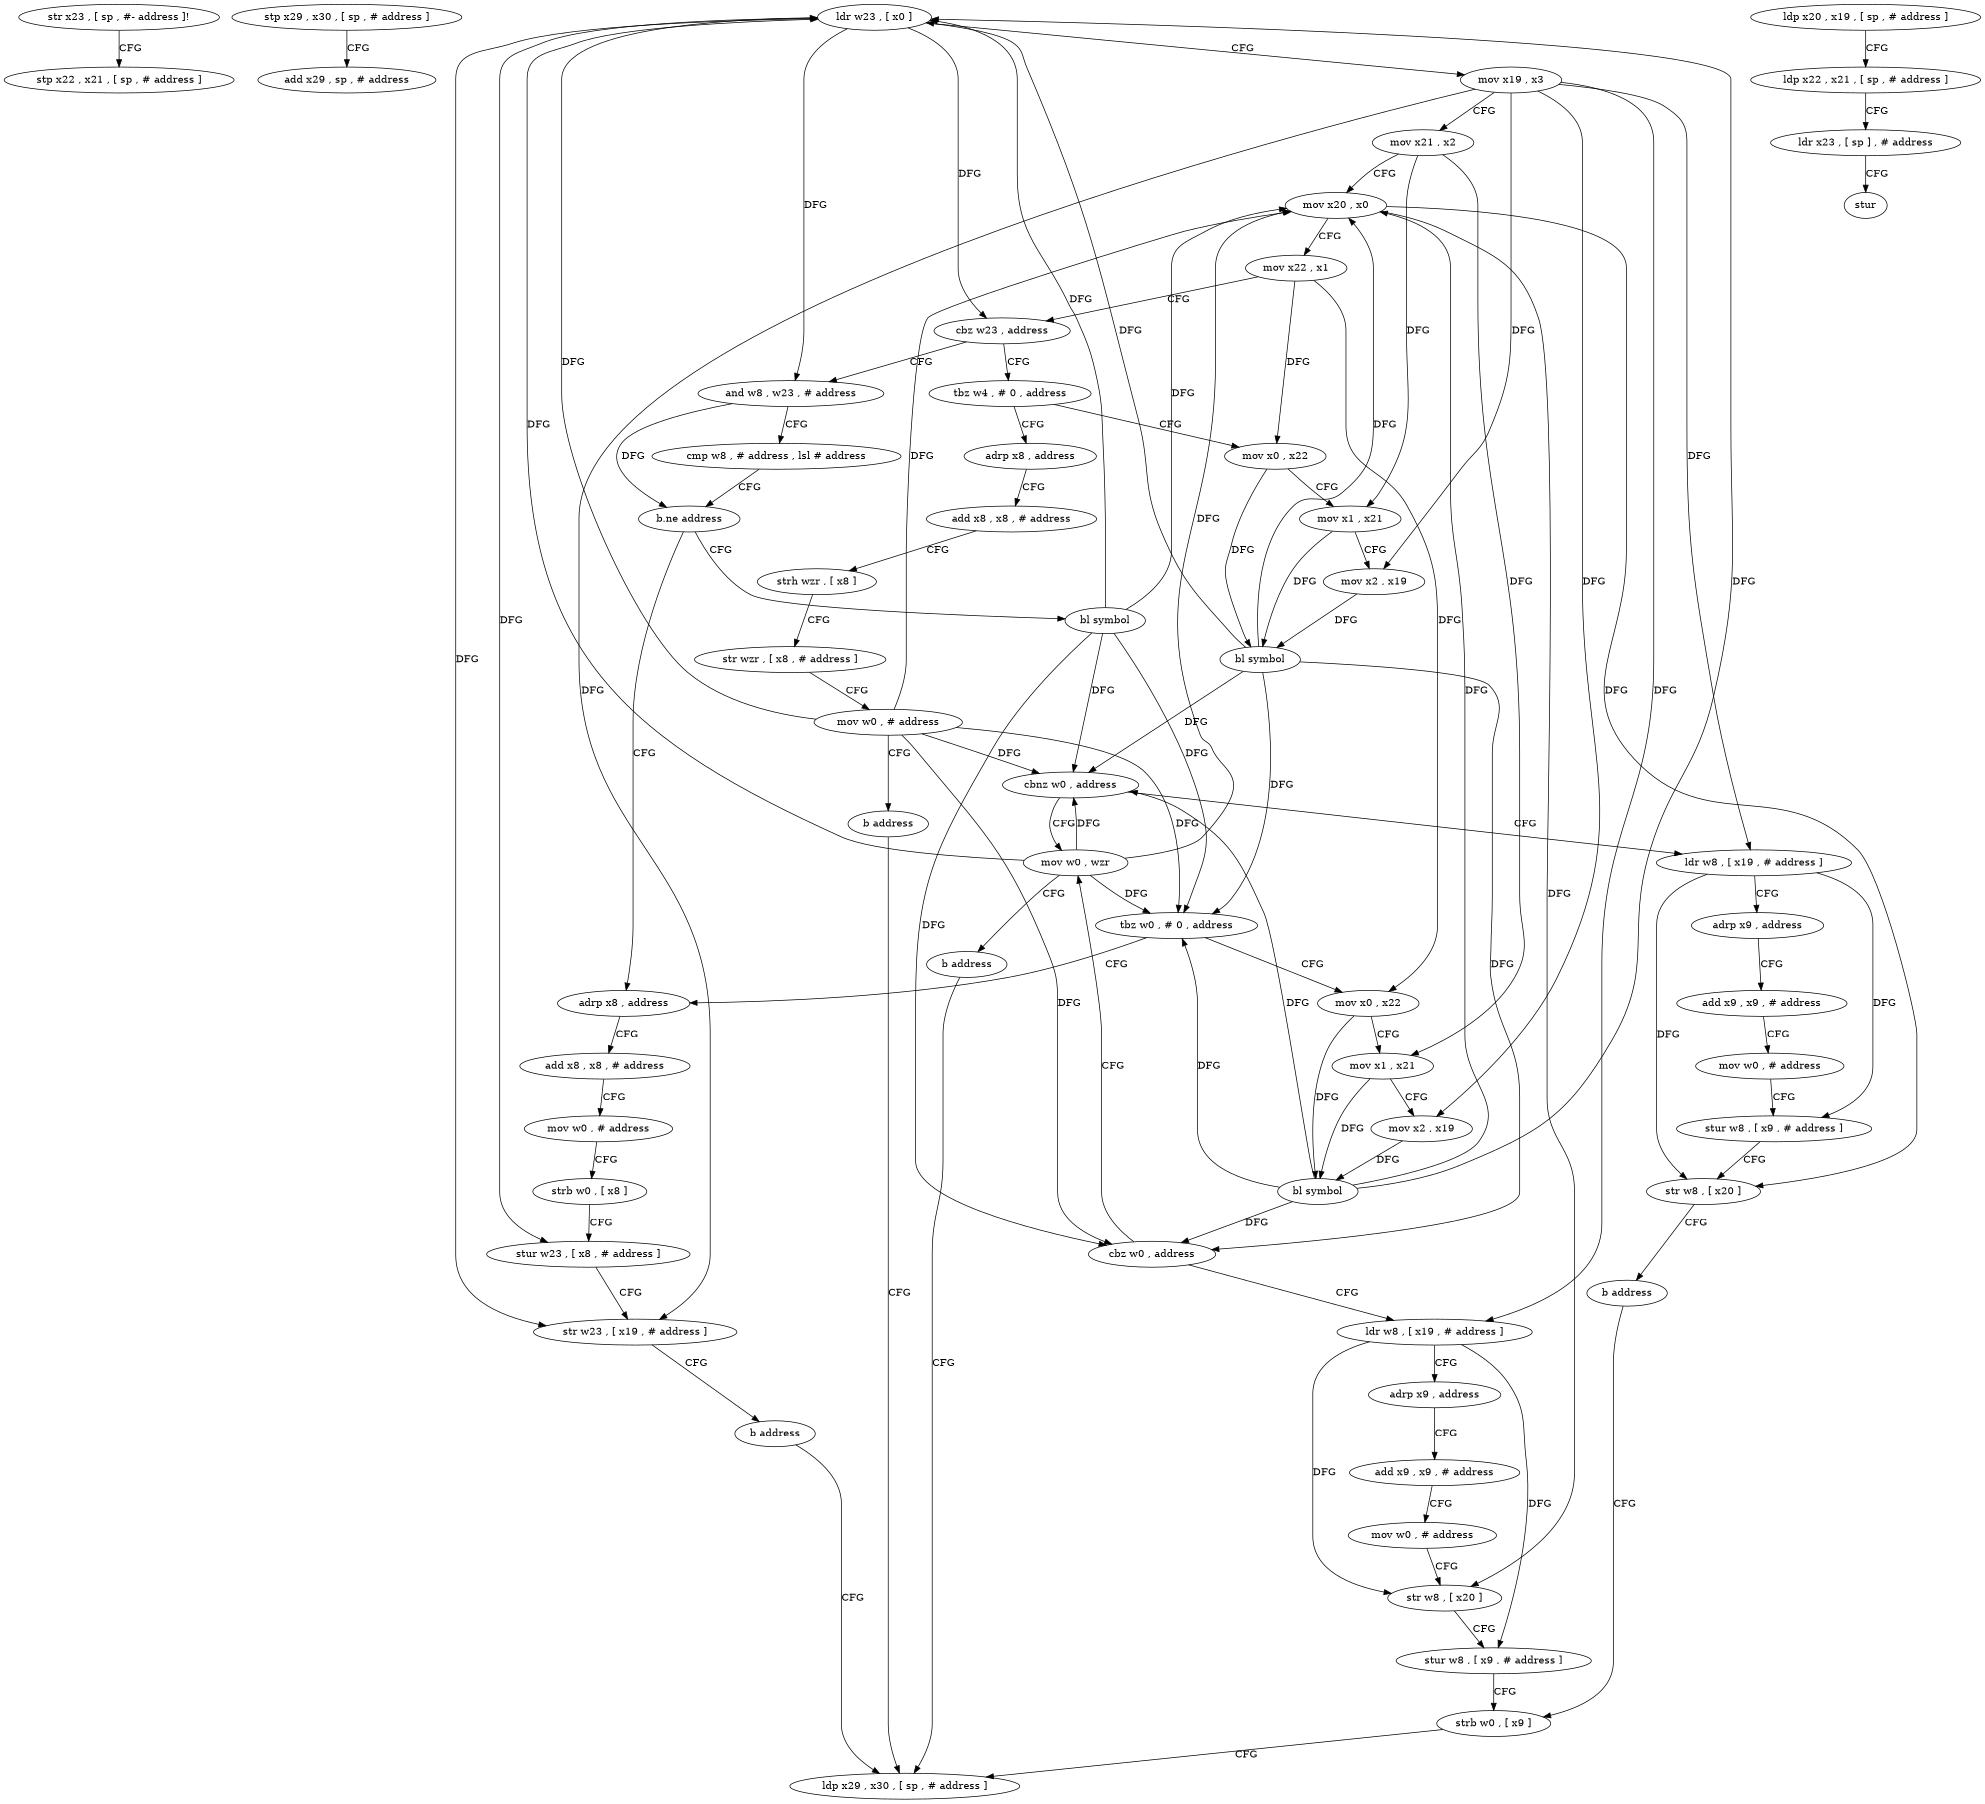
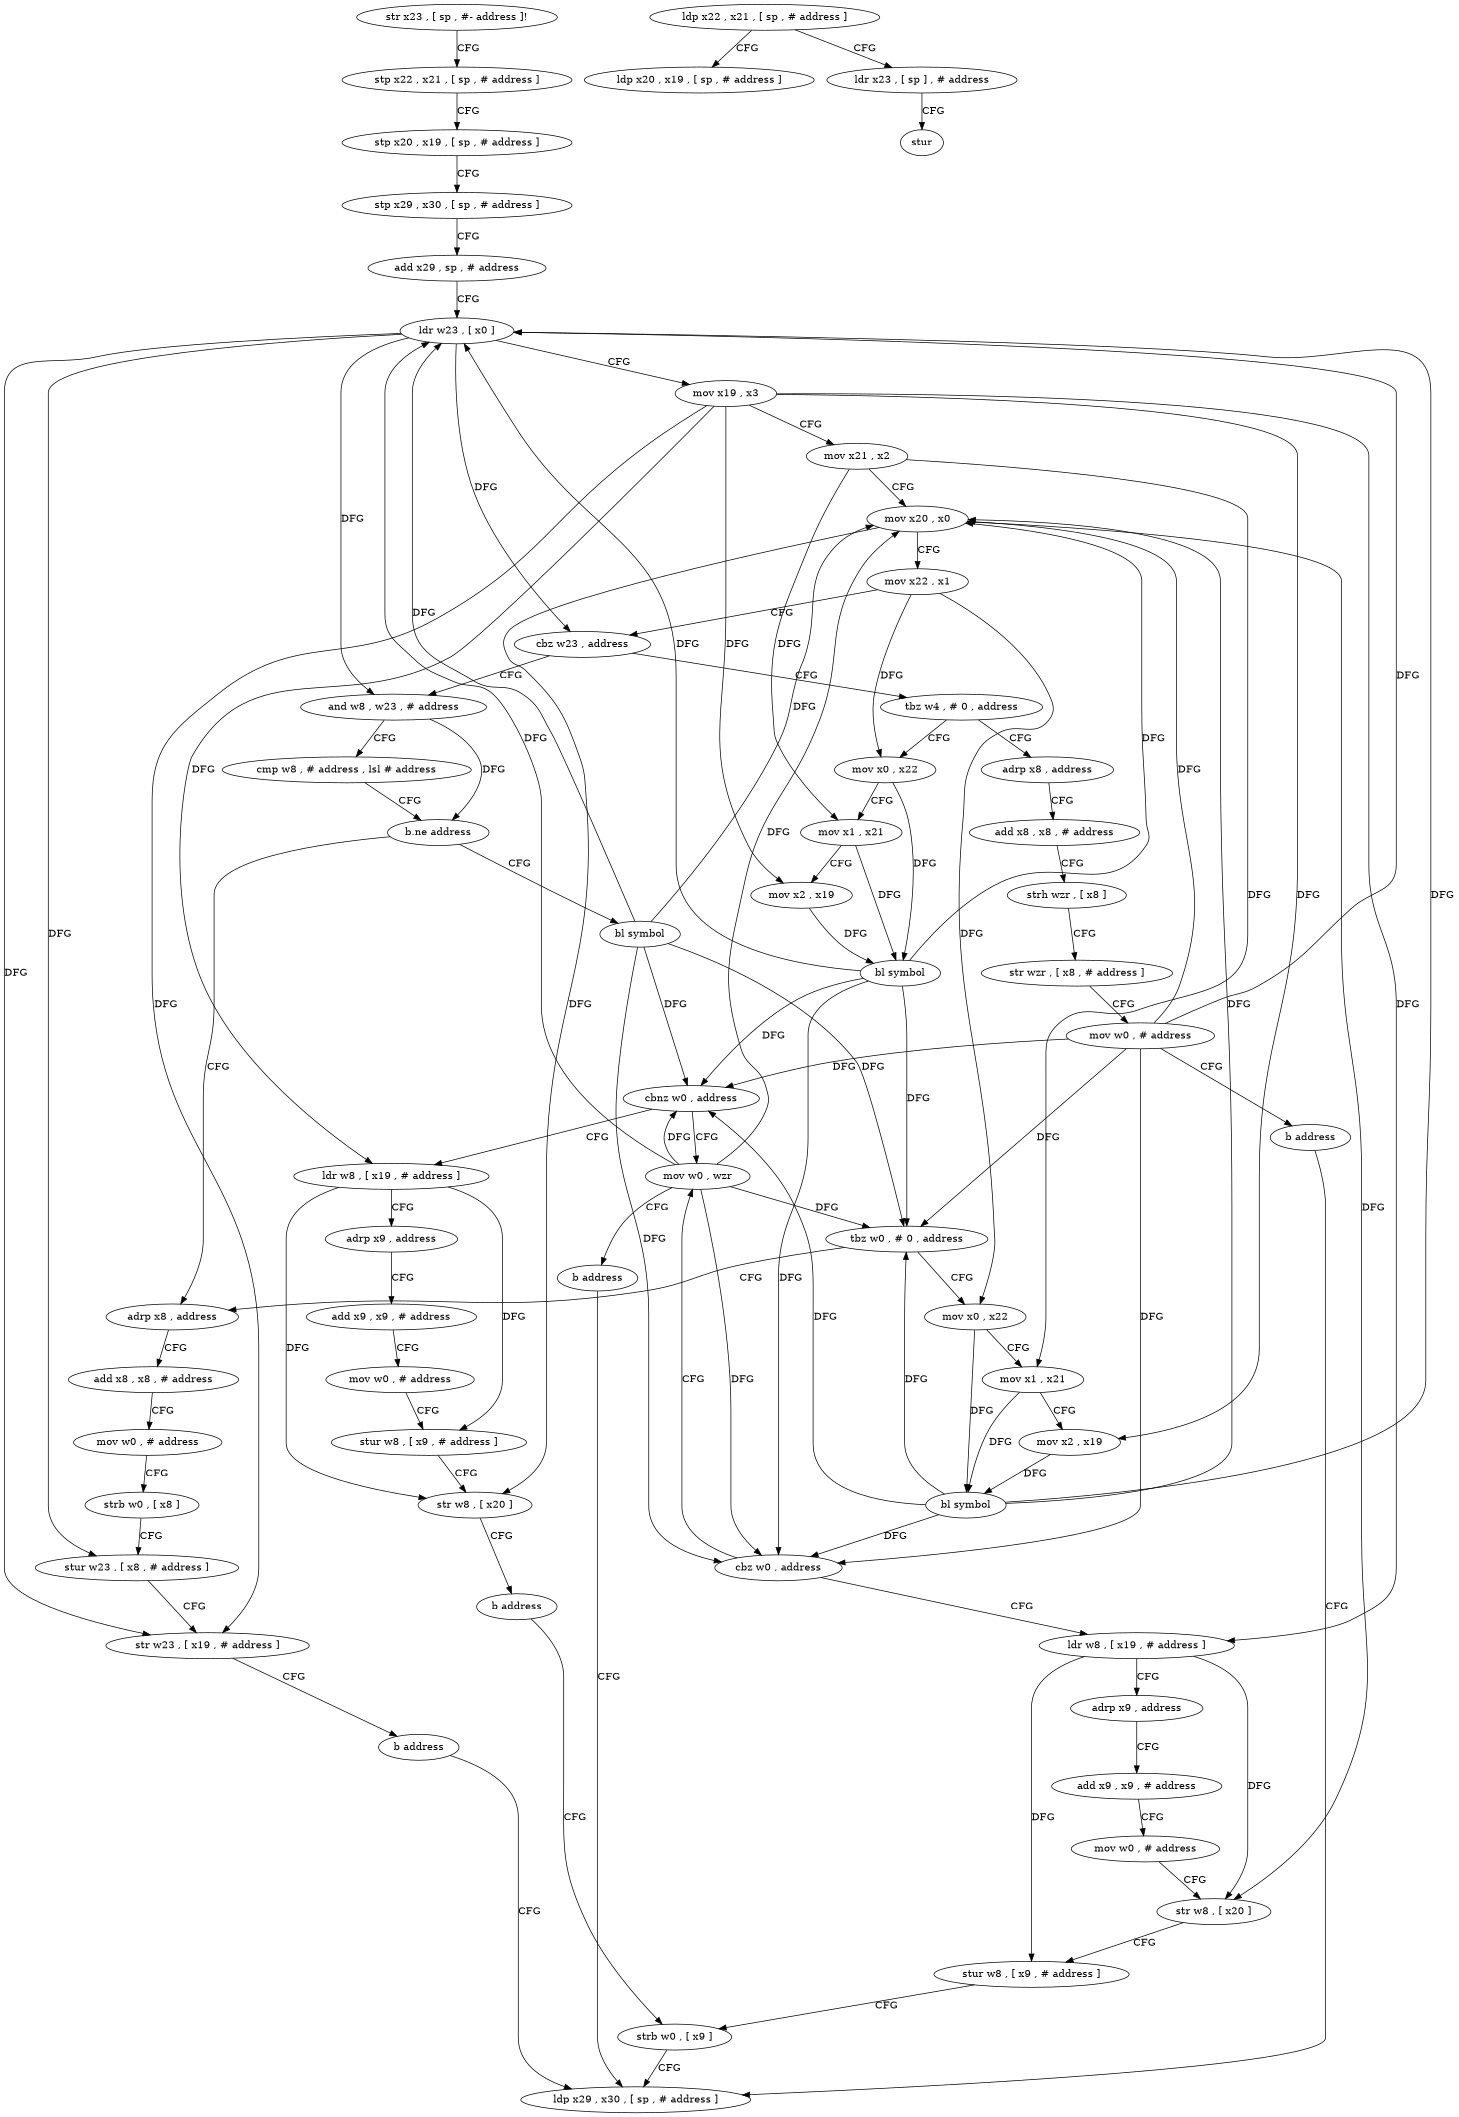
(1866, 45) -> (735, 46)
none -> (457, 143)
none -> (457, 296)
none -> (730, 1373)
